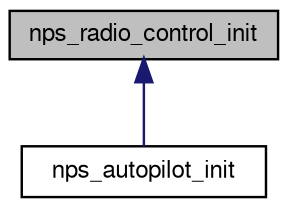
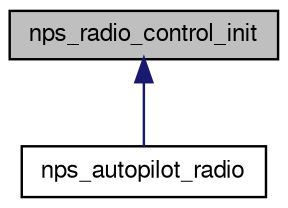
(144, 172) -> (144, 172)
